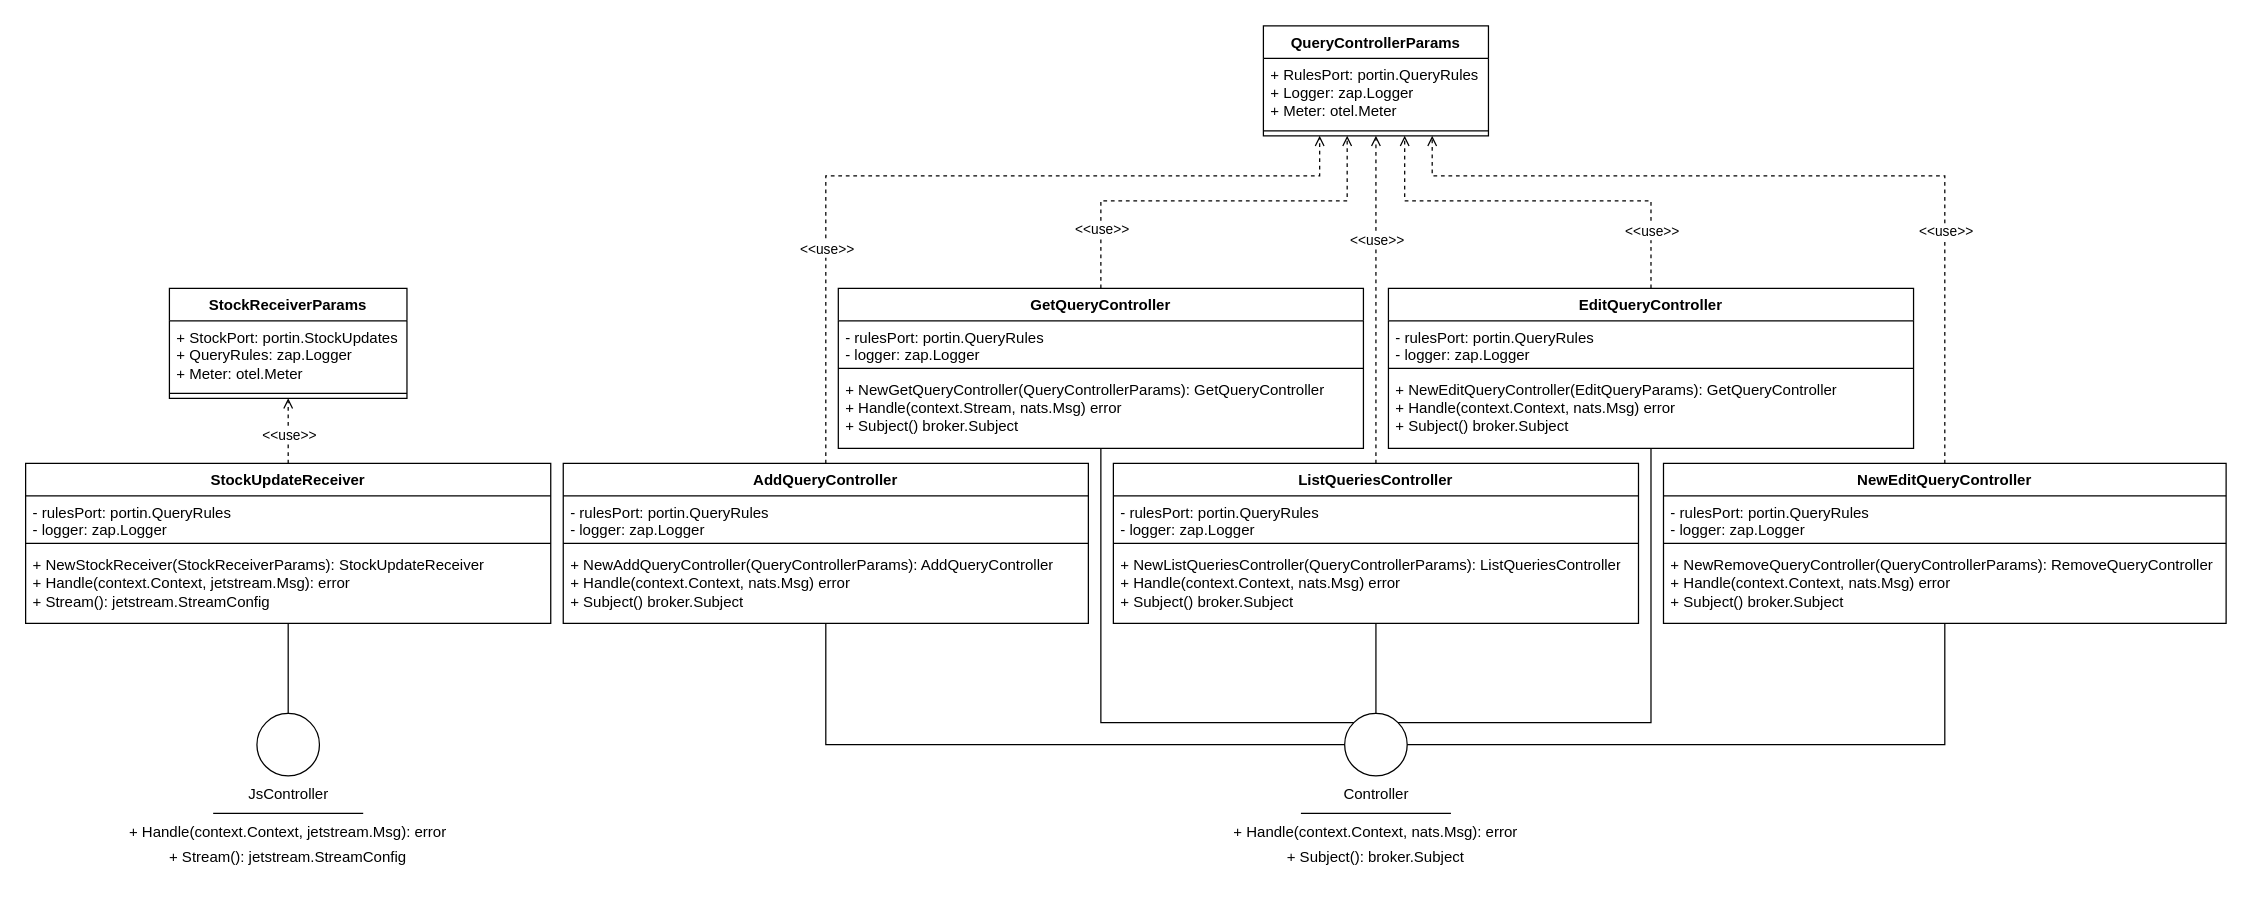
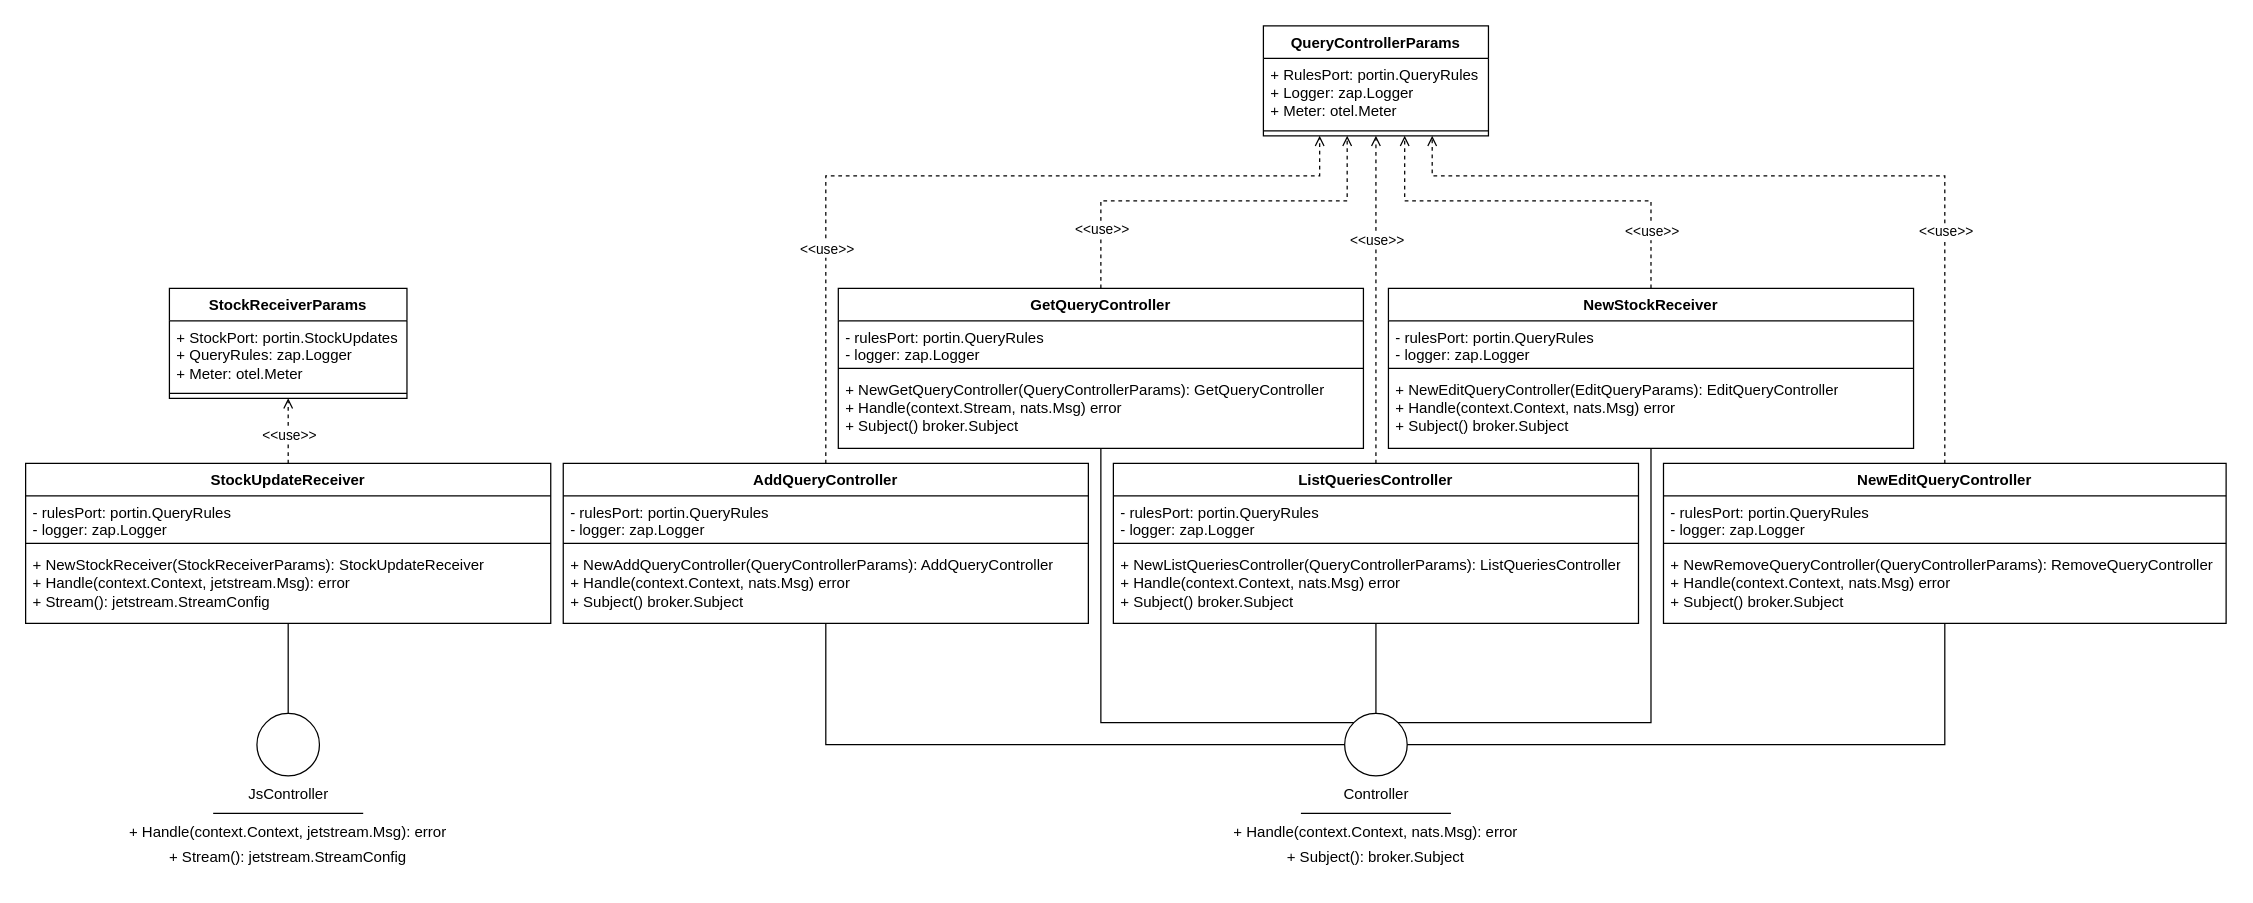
(1651, 306) -> (1651, 306)
(1637, 409) -> (1639, 409)
